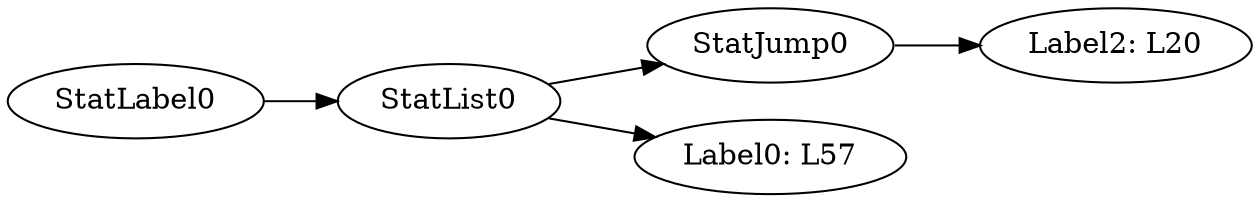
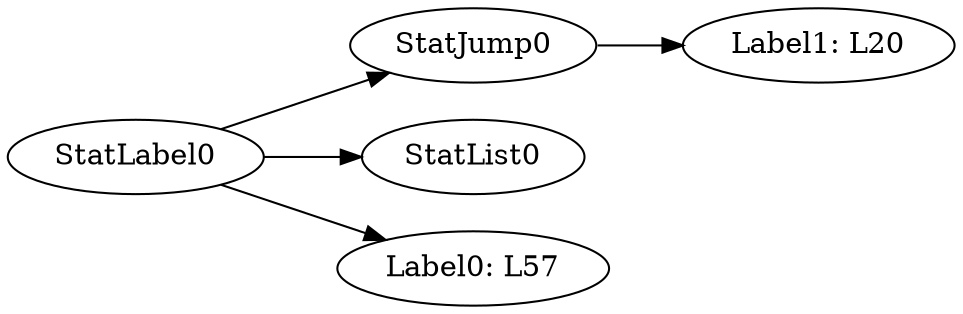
(1116, 45) -> (819, 45)
(595, 76) -> (295, 104)
(592, 126) -> (293, 209)
